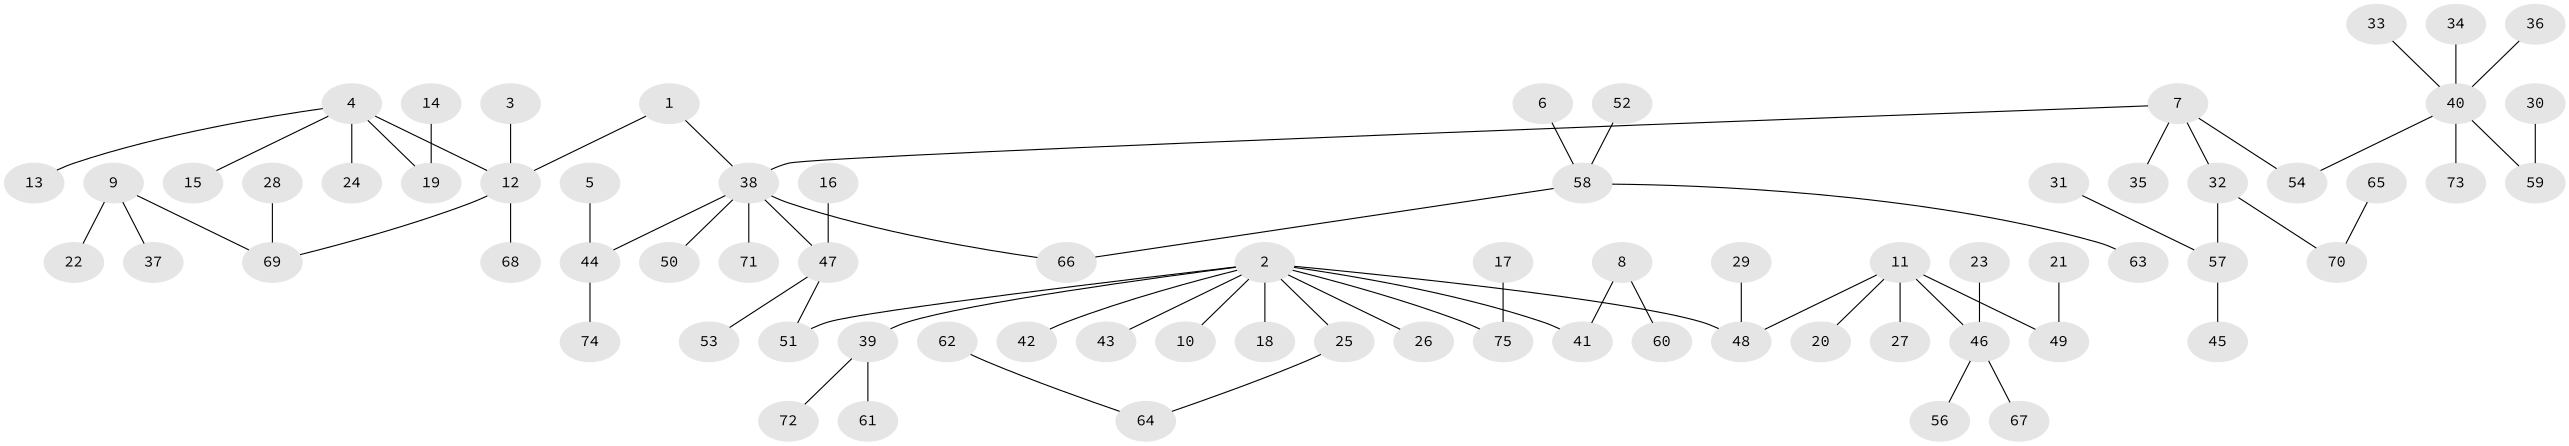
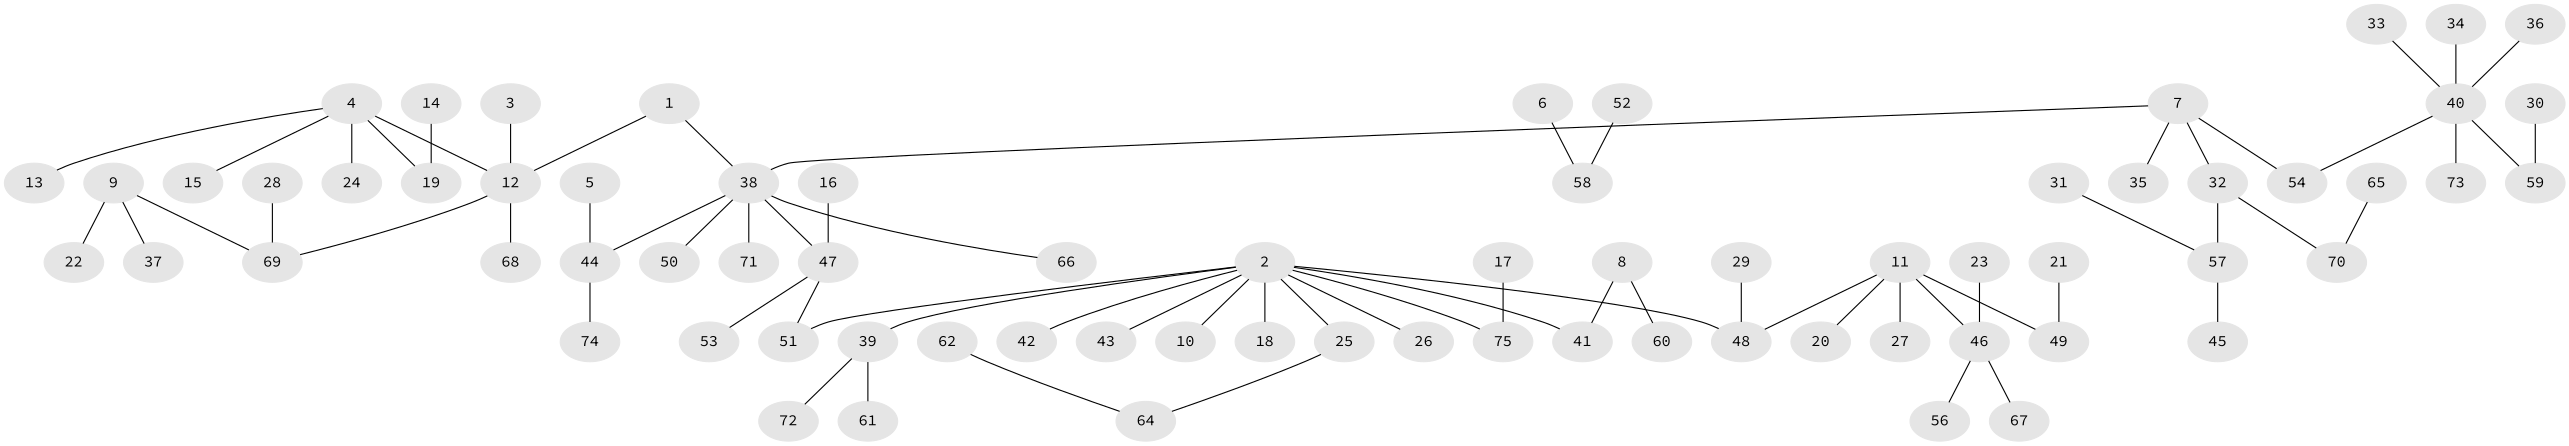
(1324, 223) -> none
(2138, 262) -> none
